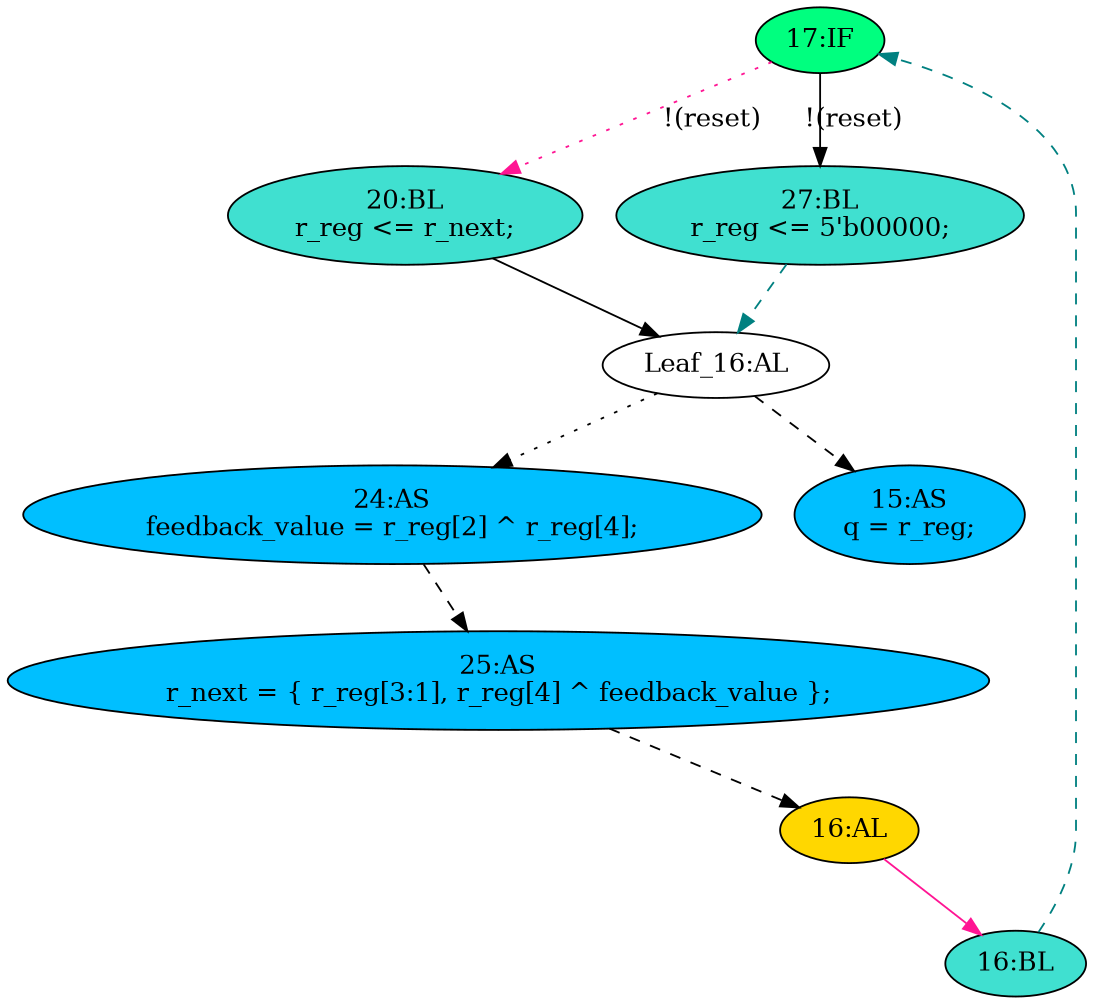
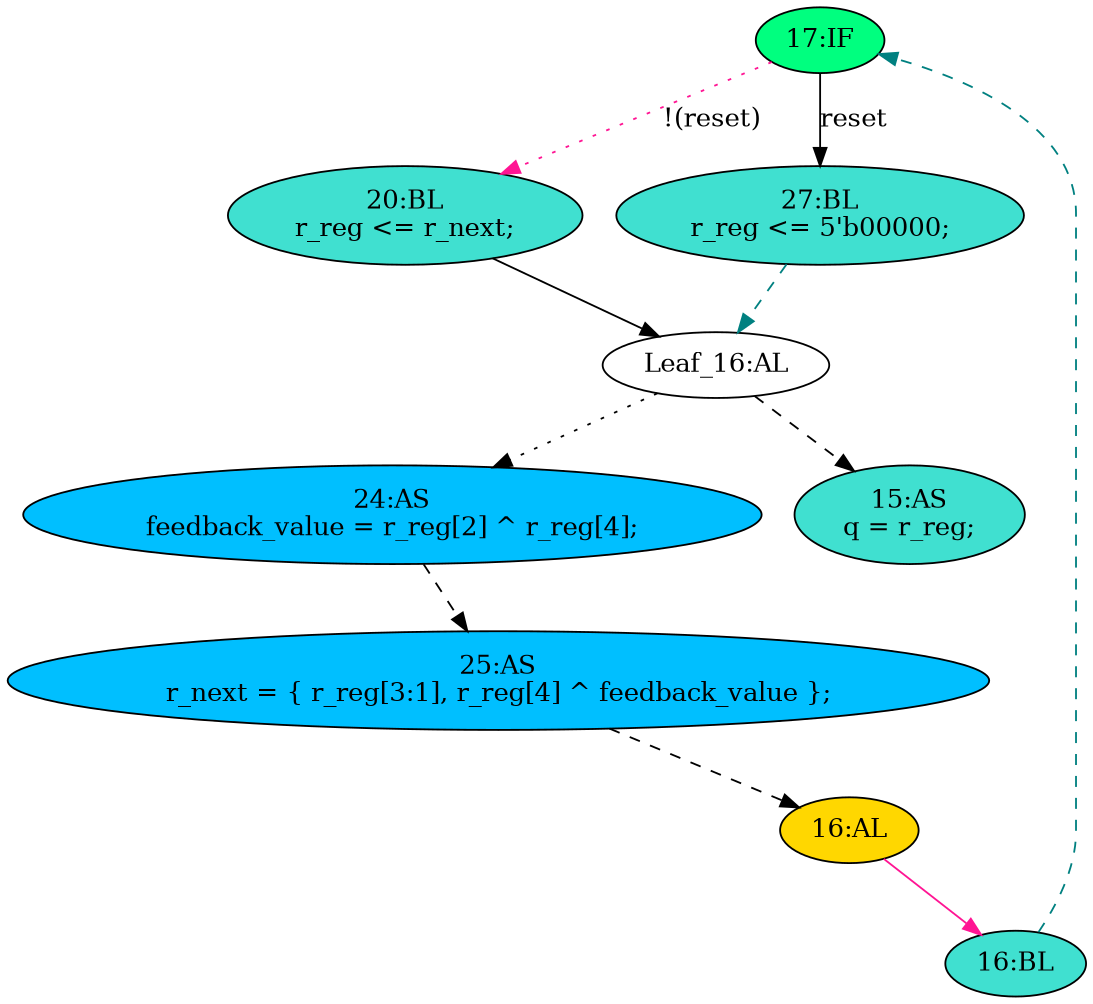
(854, 120) -> (854, 120)
(910, 515) -> (910, 515)
